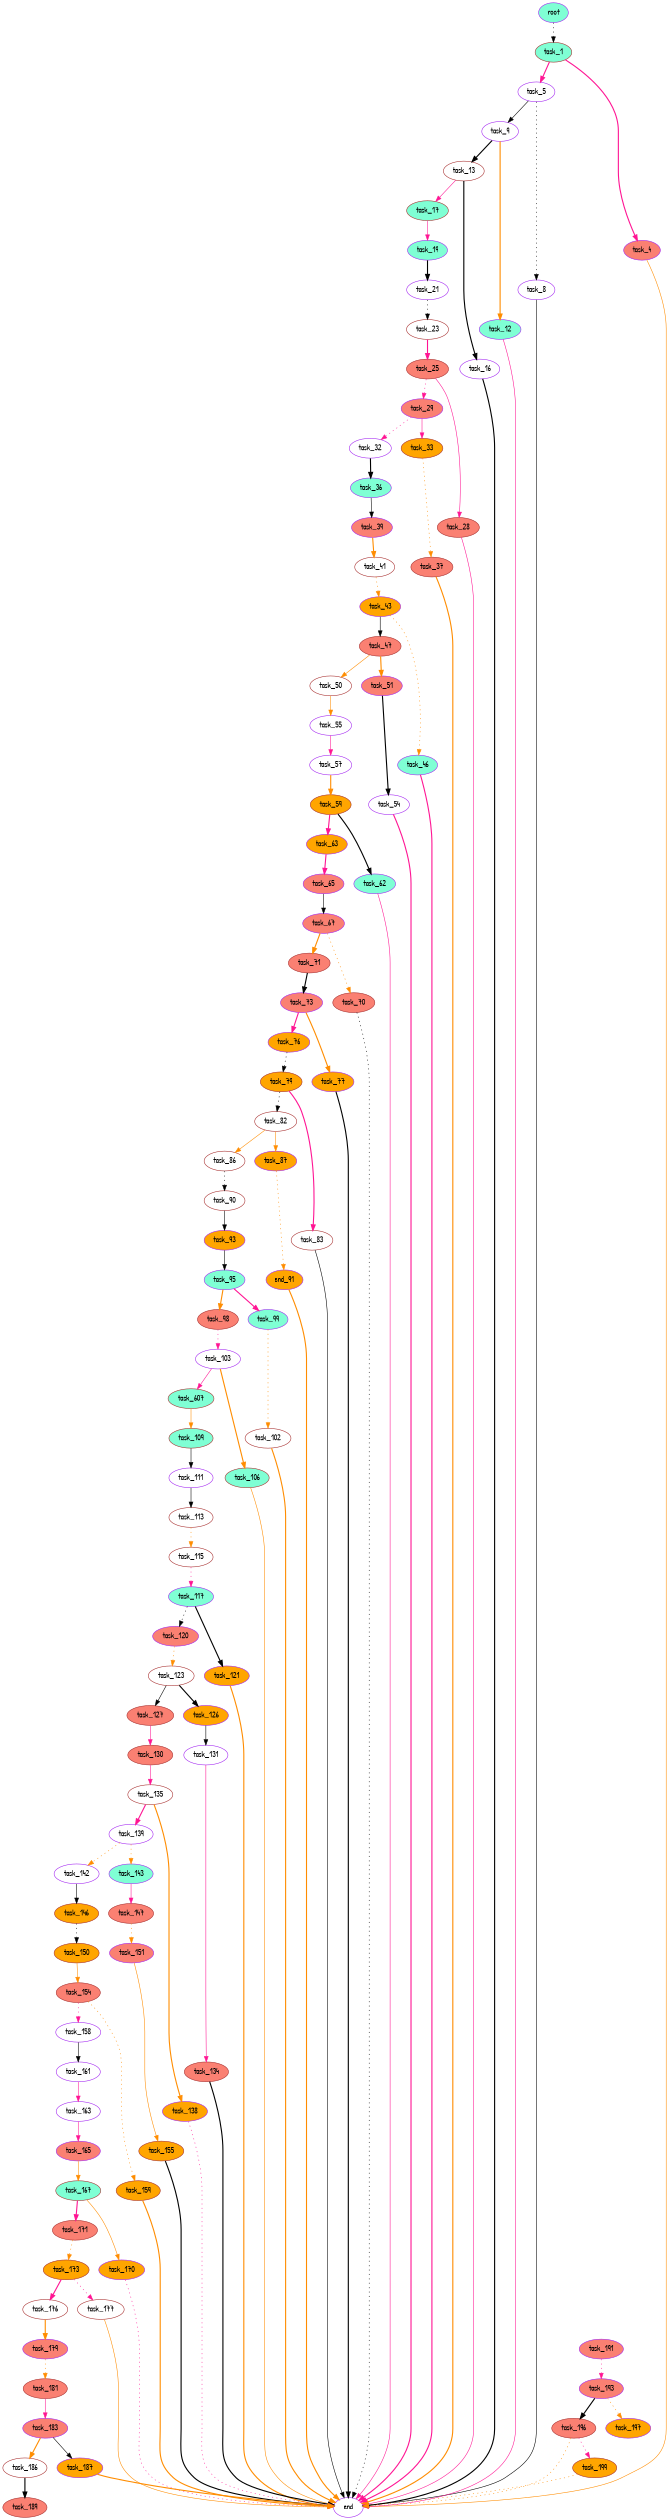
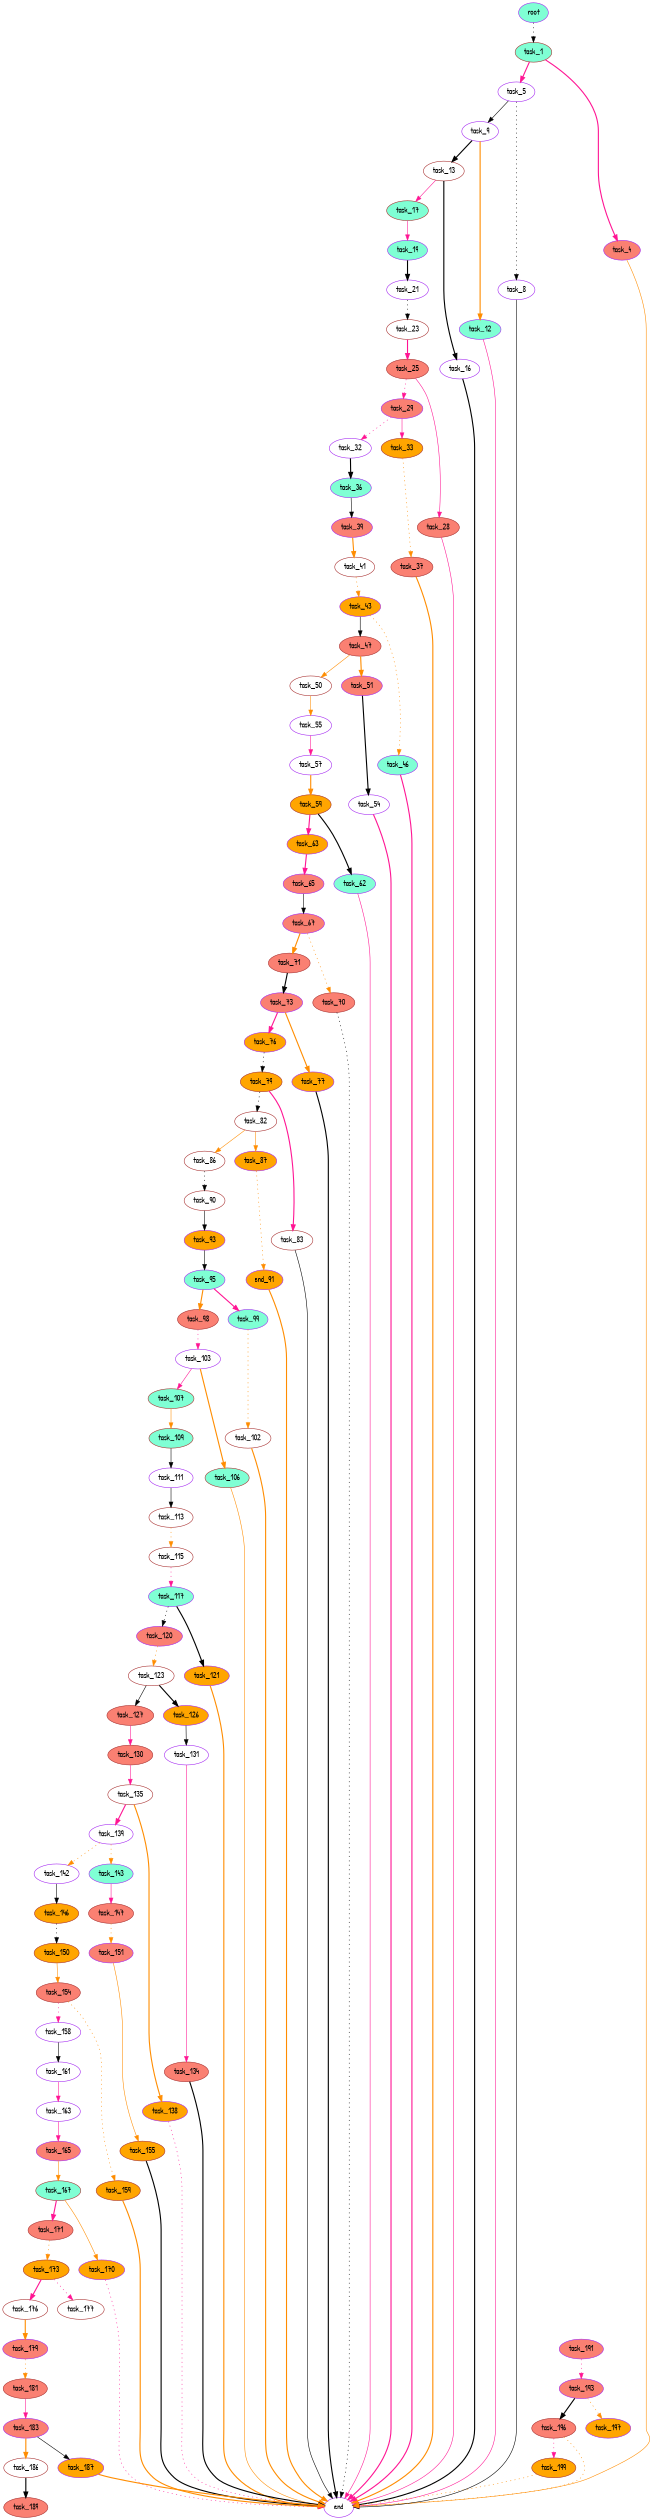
(191, 1399) -> (171, 1399)
(132, 2478) -> none
